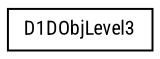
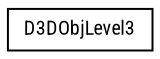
(80, 30) -> (80, 30)
